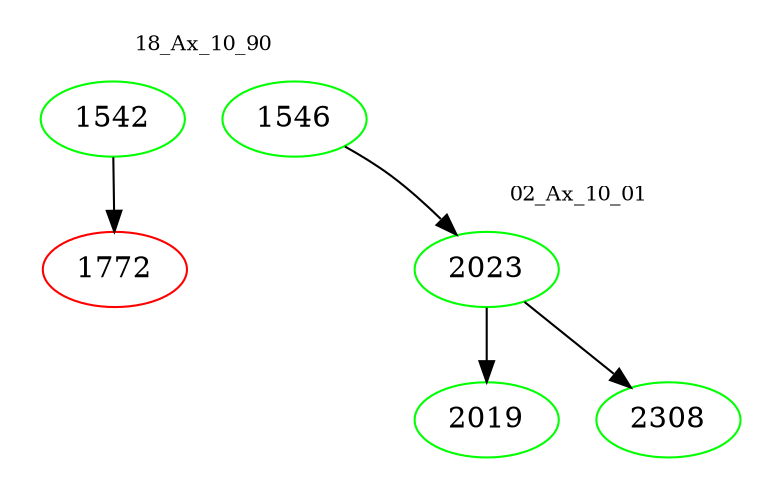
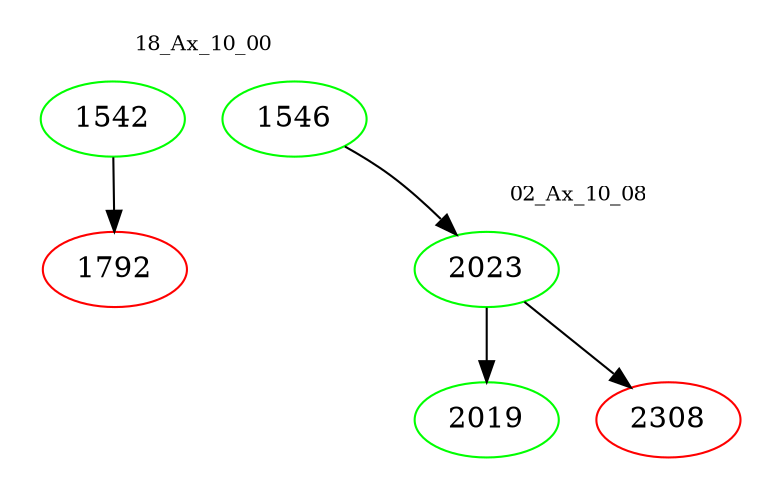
(204, 45) -> (204, 45)
(579, 195) -> (579, 195)
(115, 269) -> (115, 269)
(668, 420) -> (668, 420)
